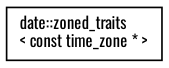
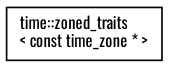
(84, 34) -> (84, 34)
